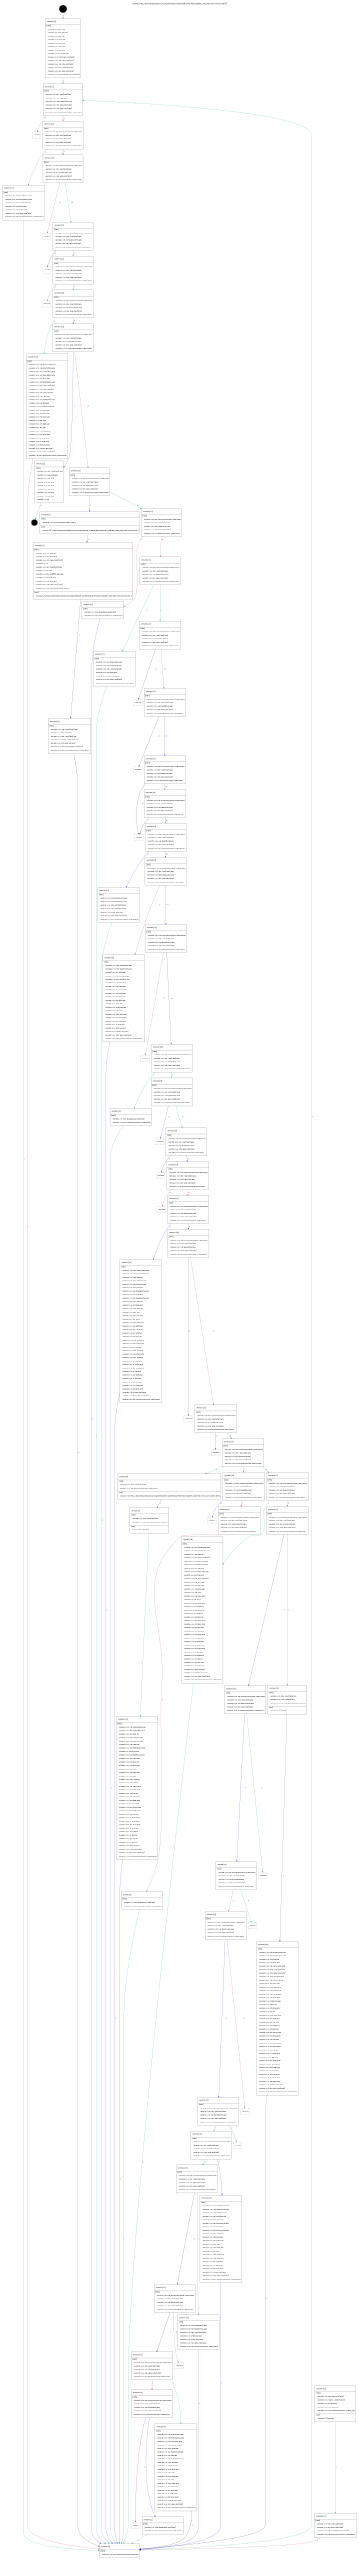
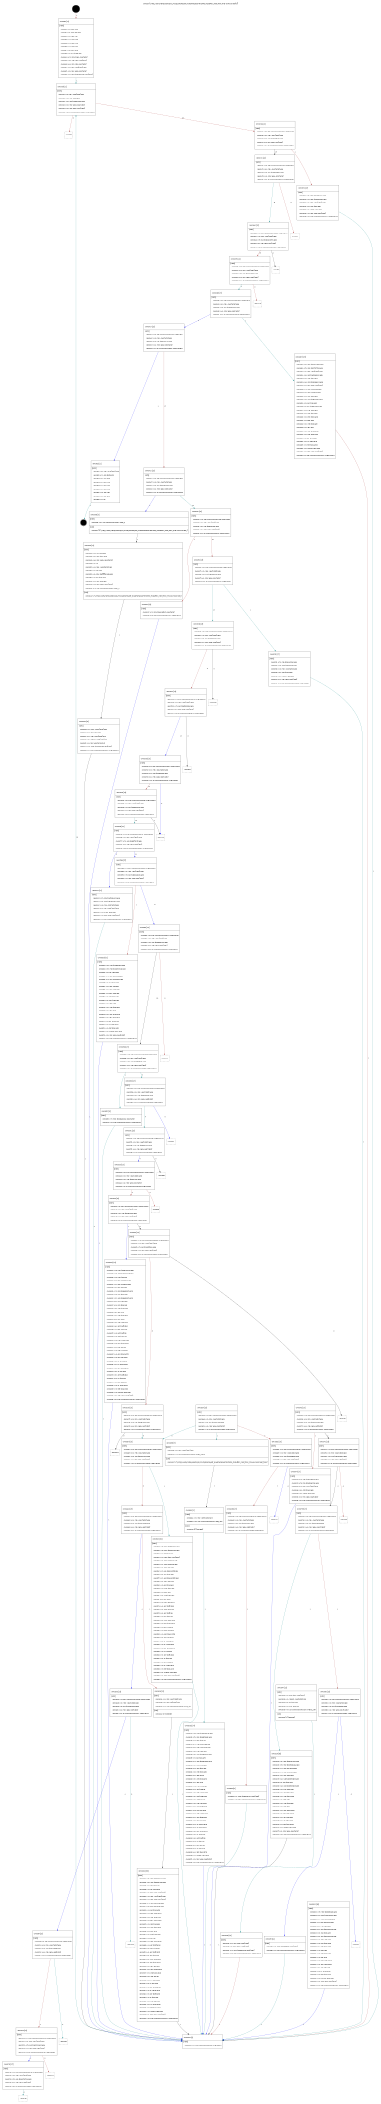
(229, 1435) -> (142, 1435)
(211, 2145) -> none
